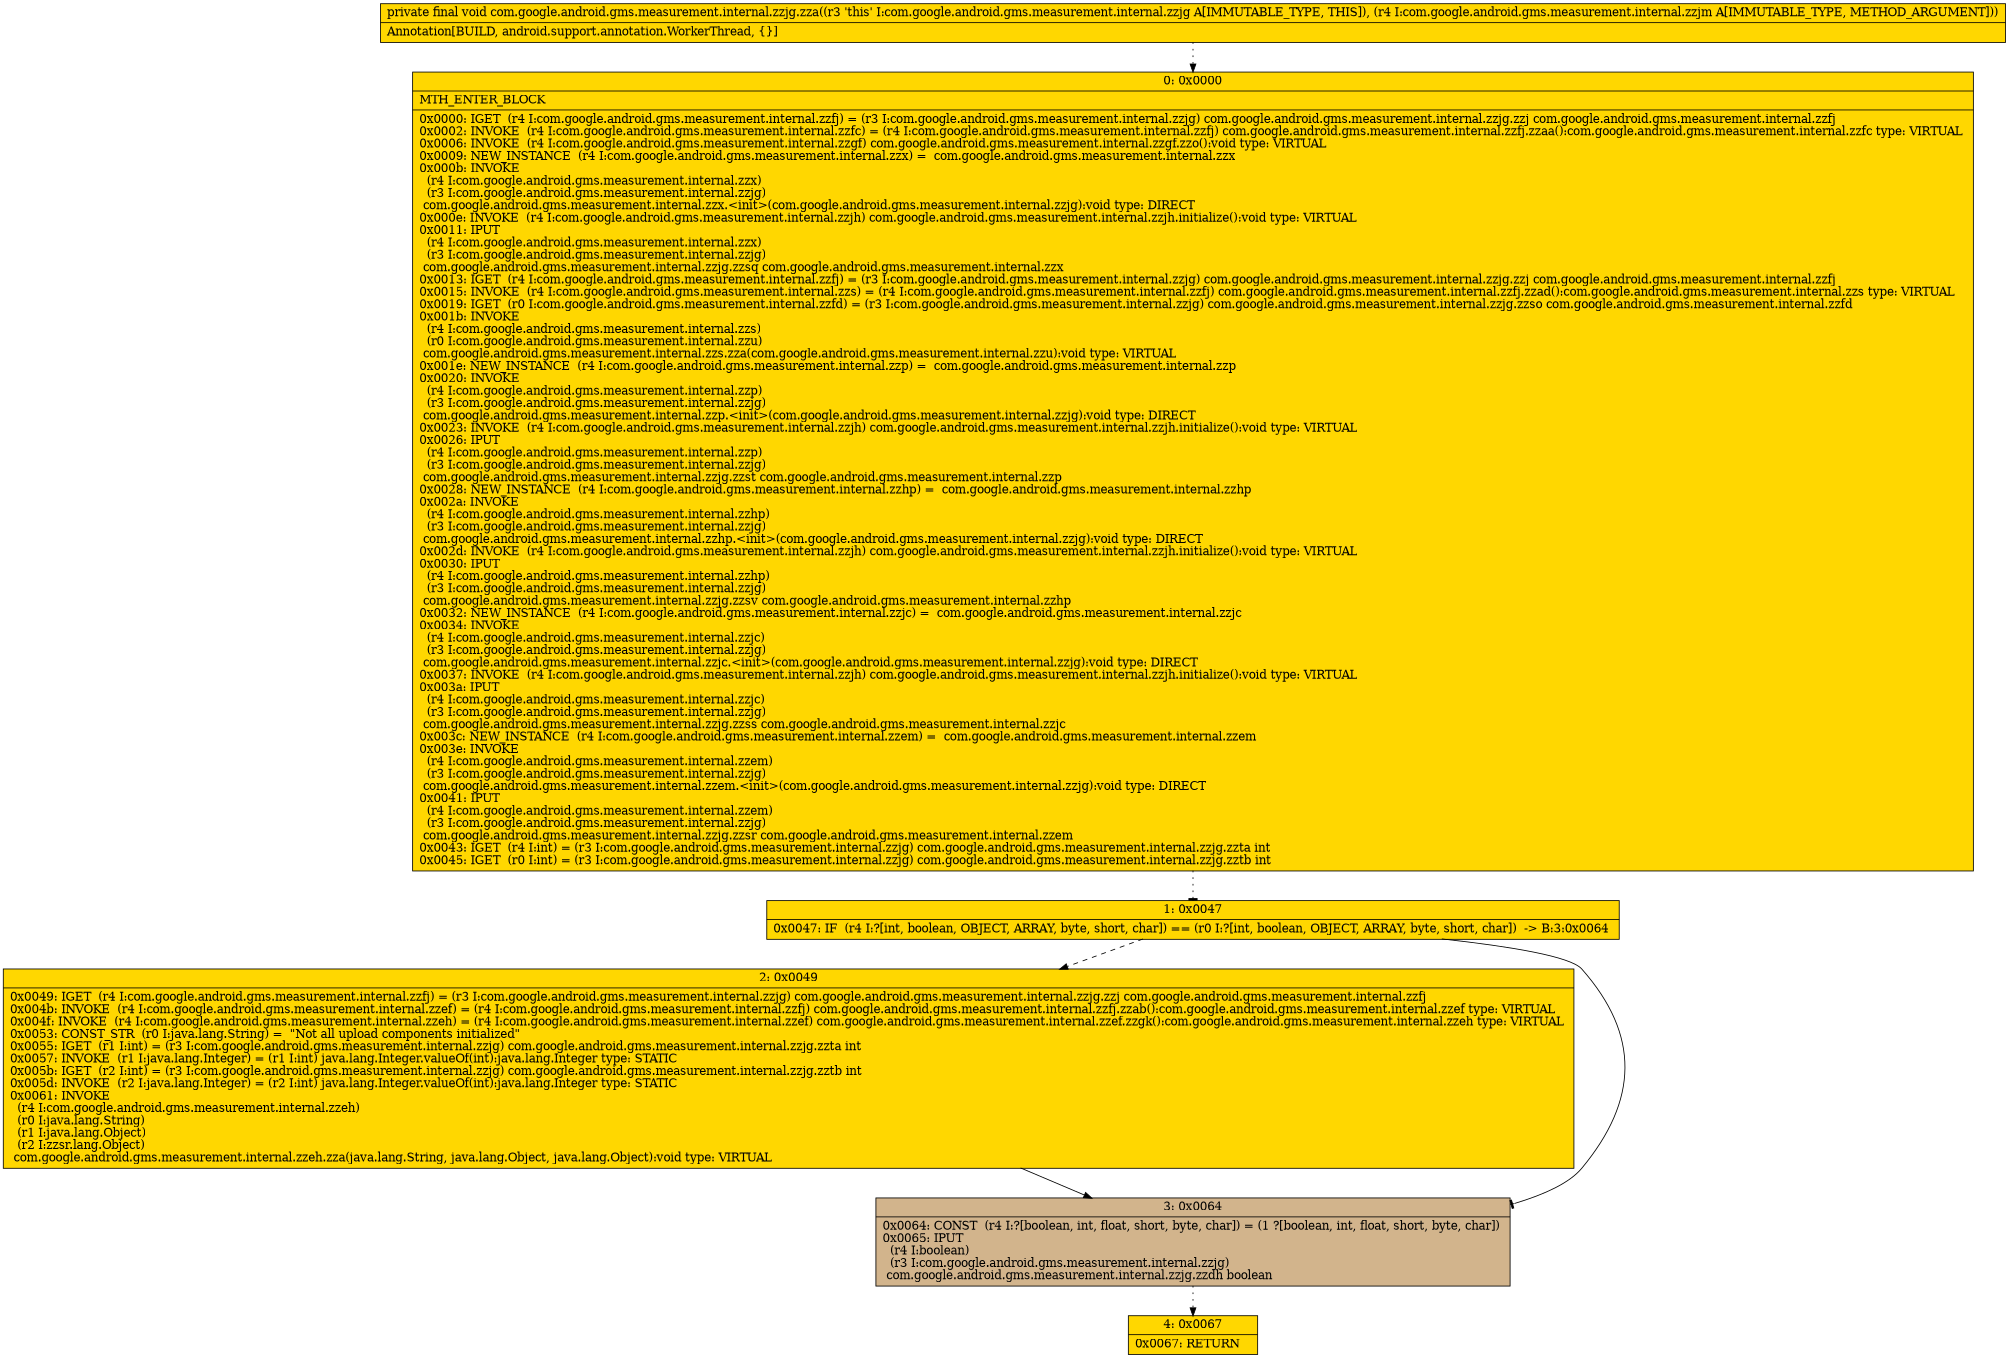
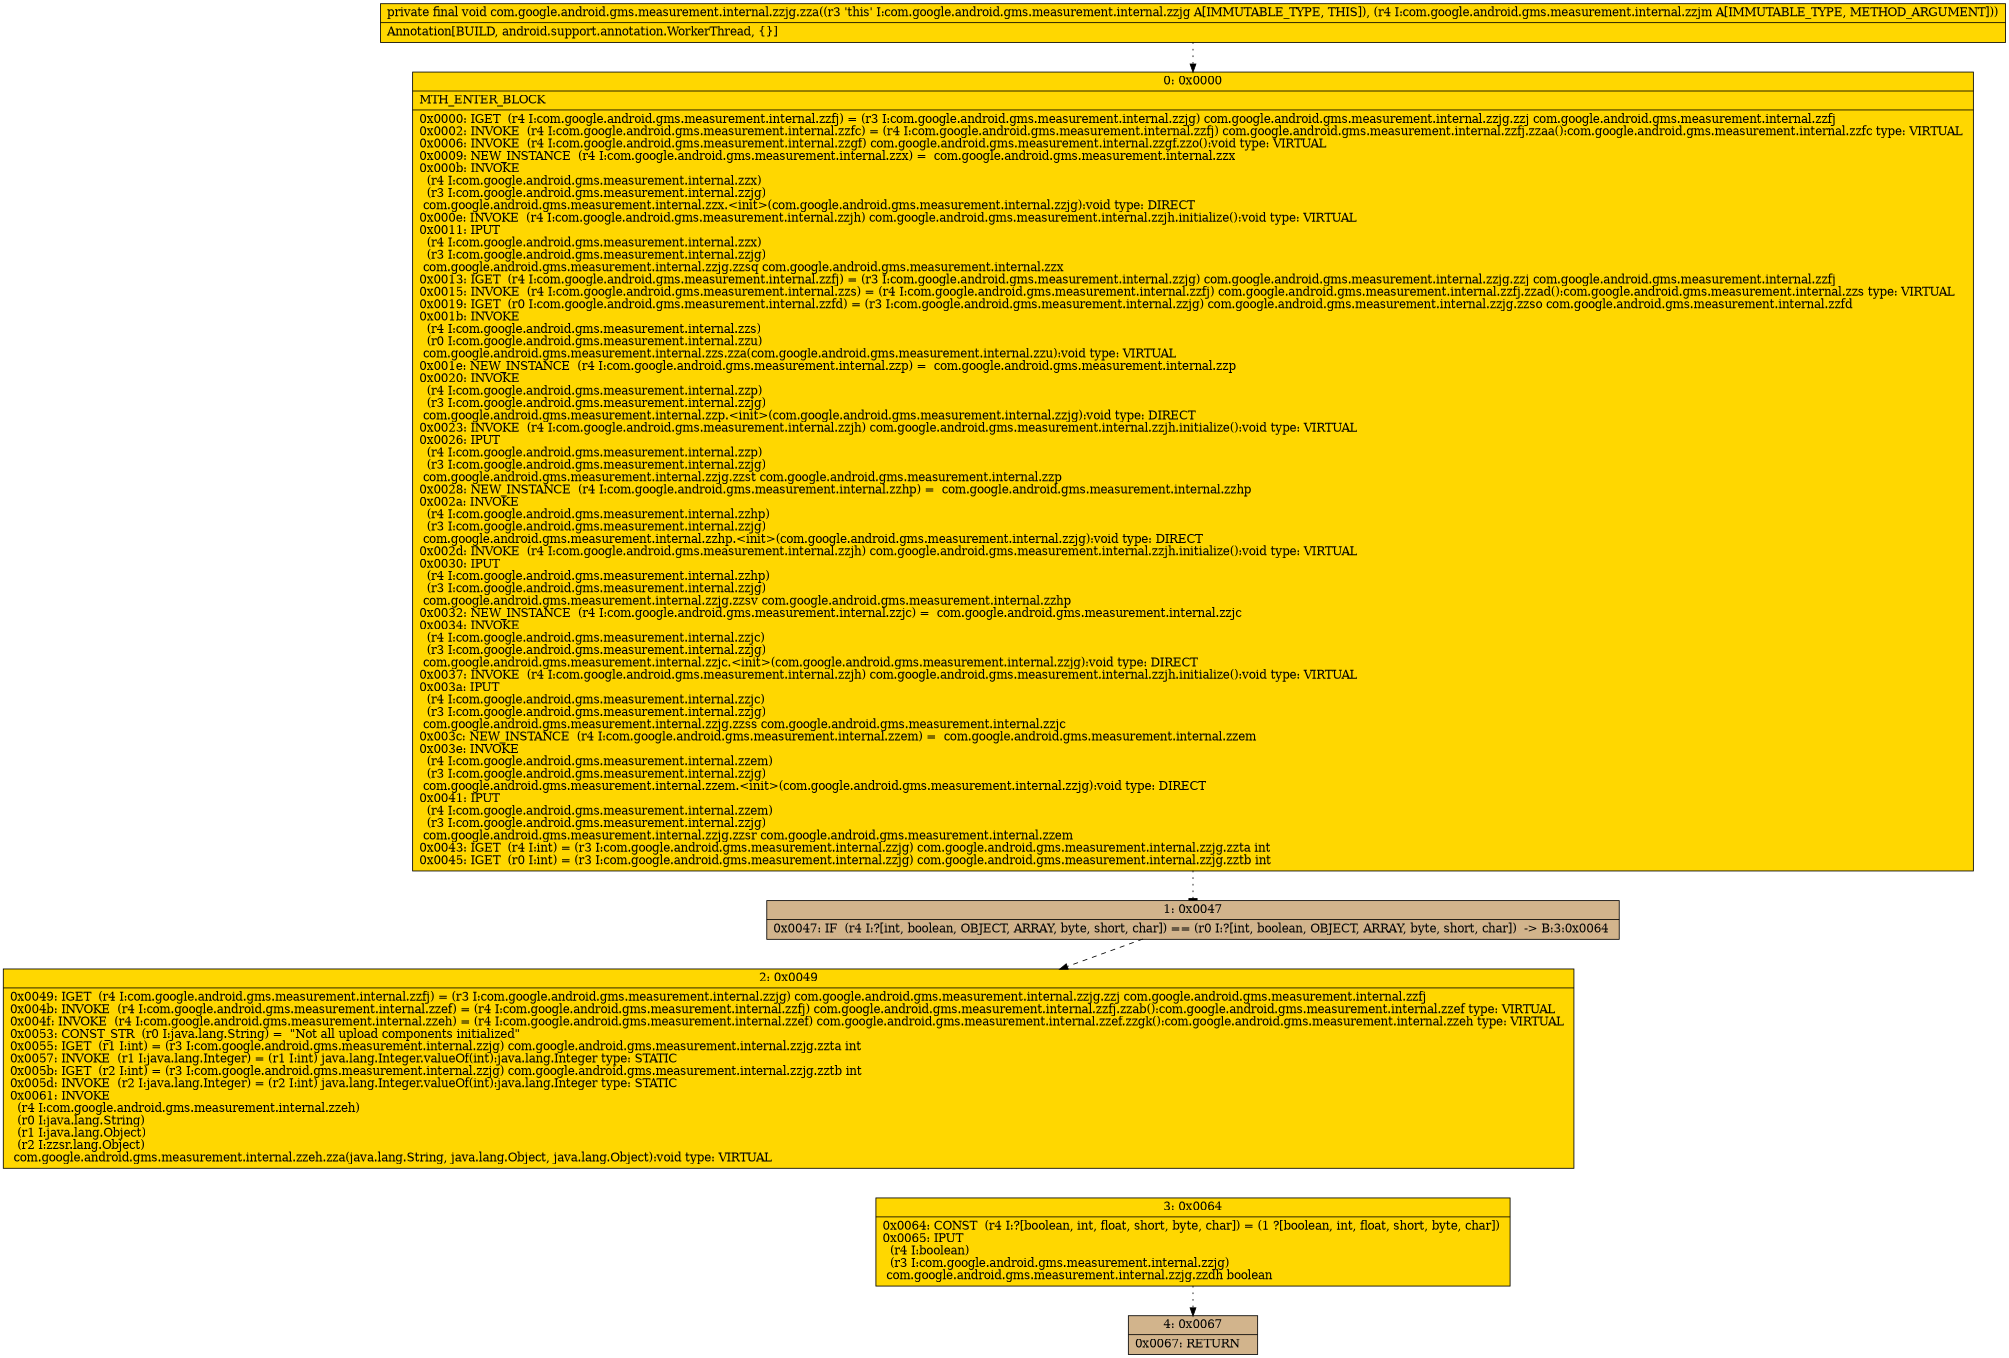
(1193, 920) -> (1193, 920)
(1620, 1035) -> none
(1053, 1182) -> none
(1193, 1242) -> (1193, 1242)
(1193, 1335) -> (1193, 1335)
